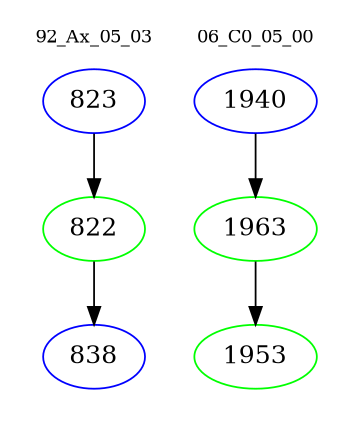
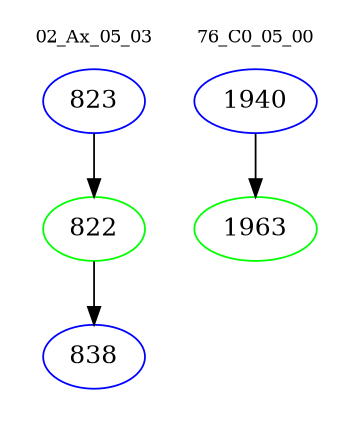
(94, 38) -> (94, 38)
(256, 38) -> (256, 38)
(256, 357) -> none
